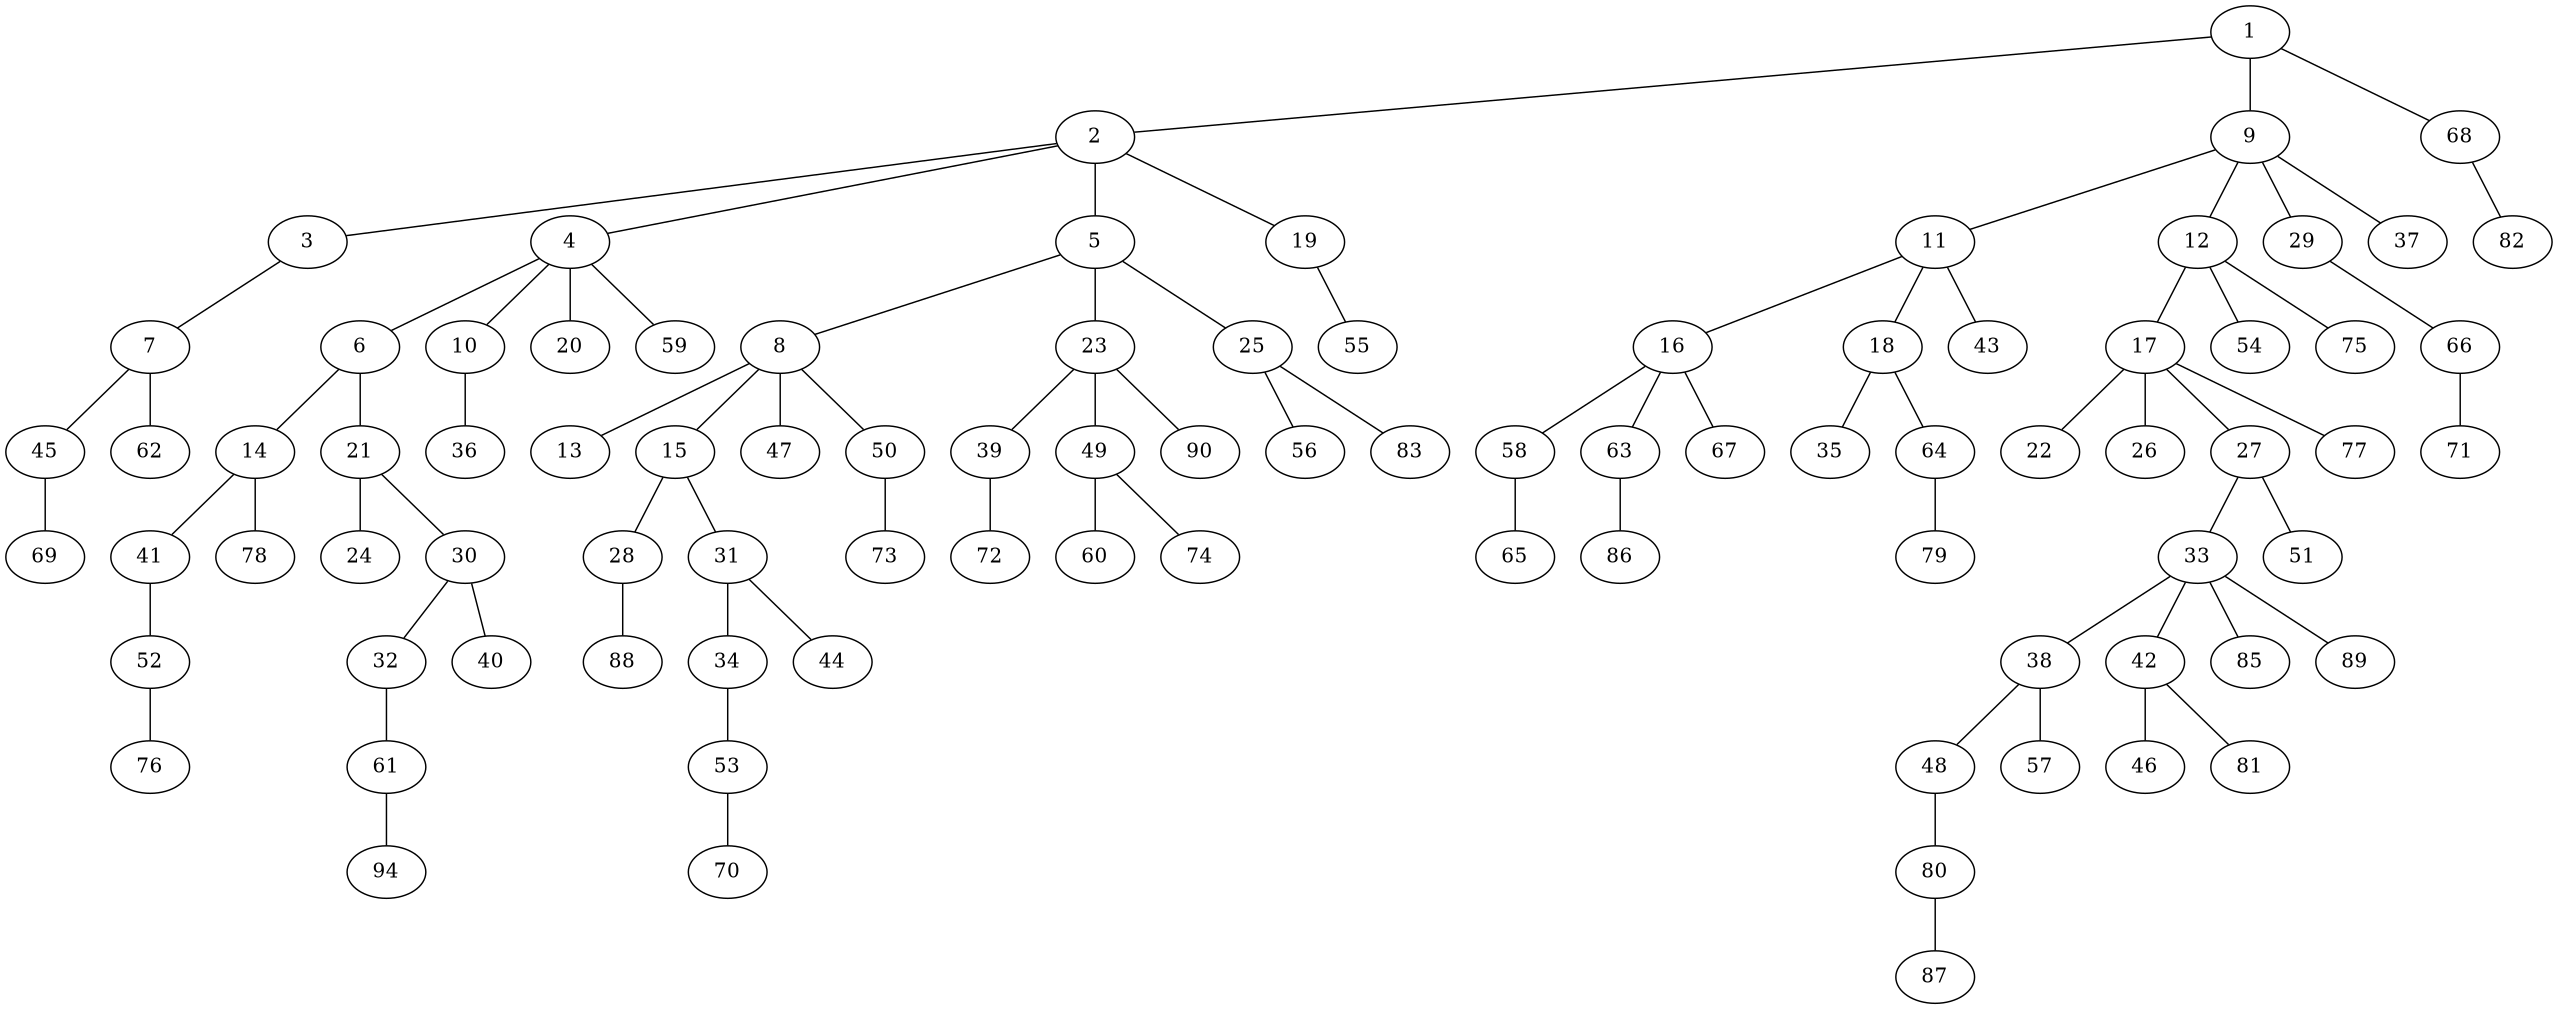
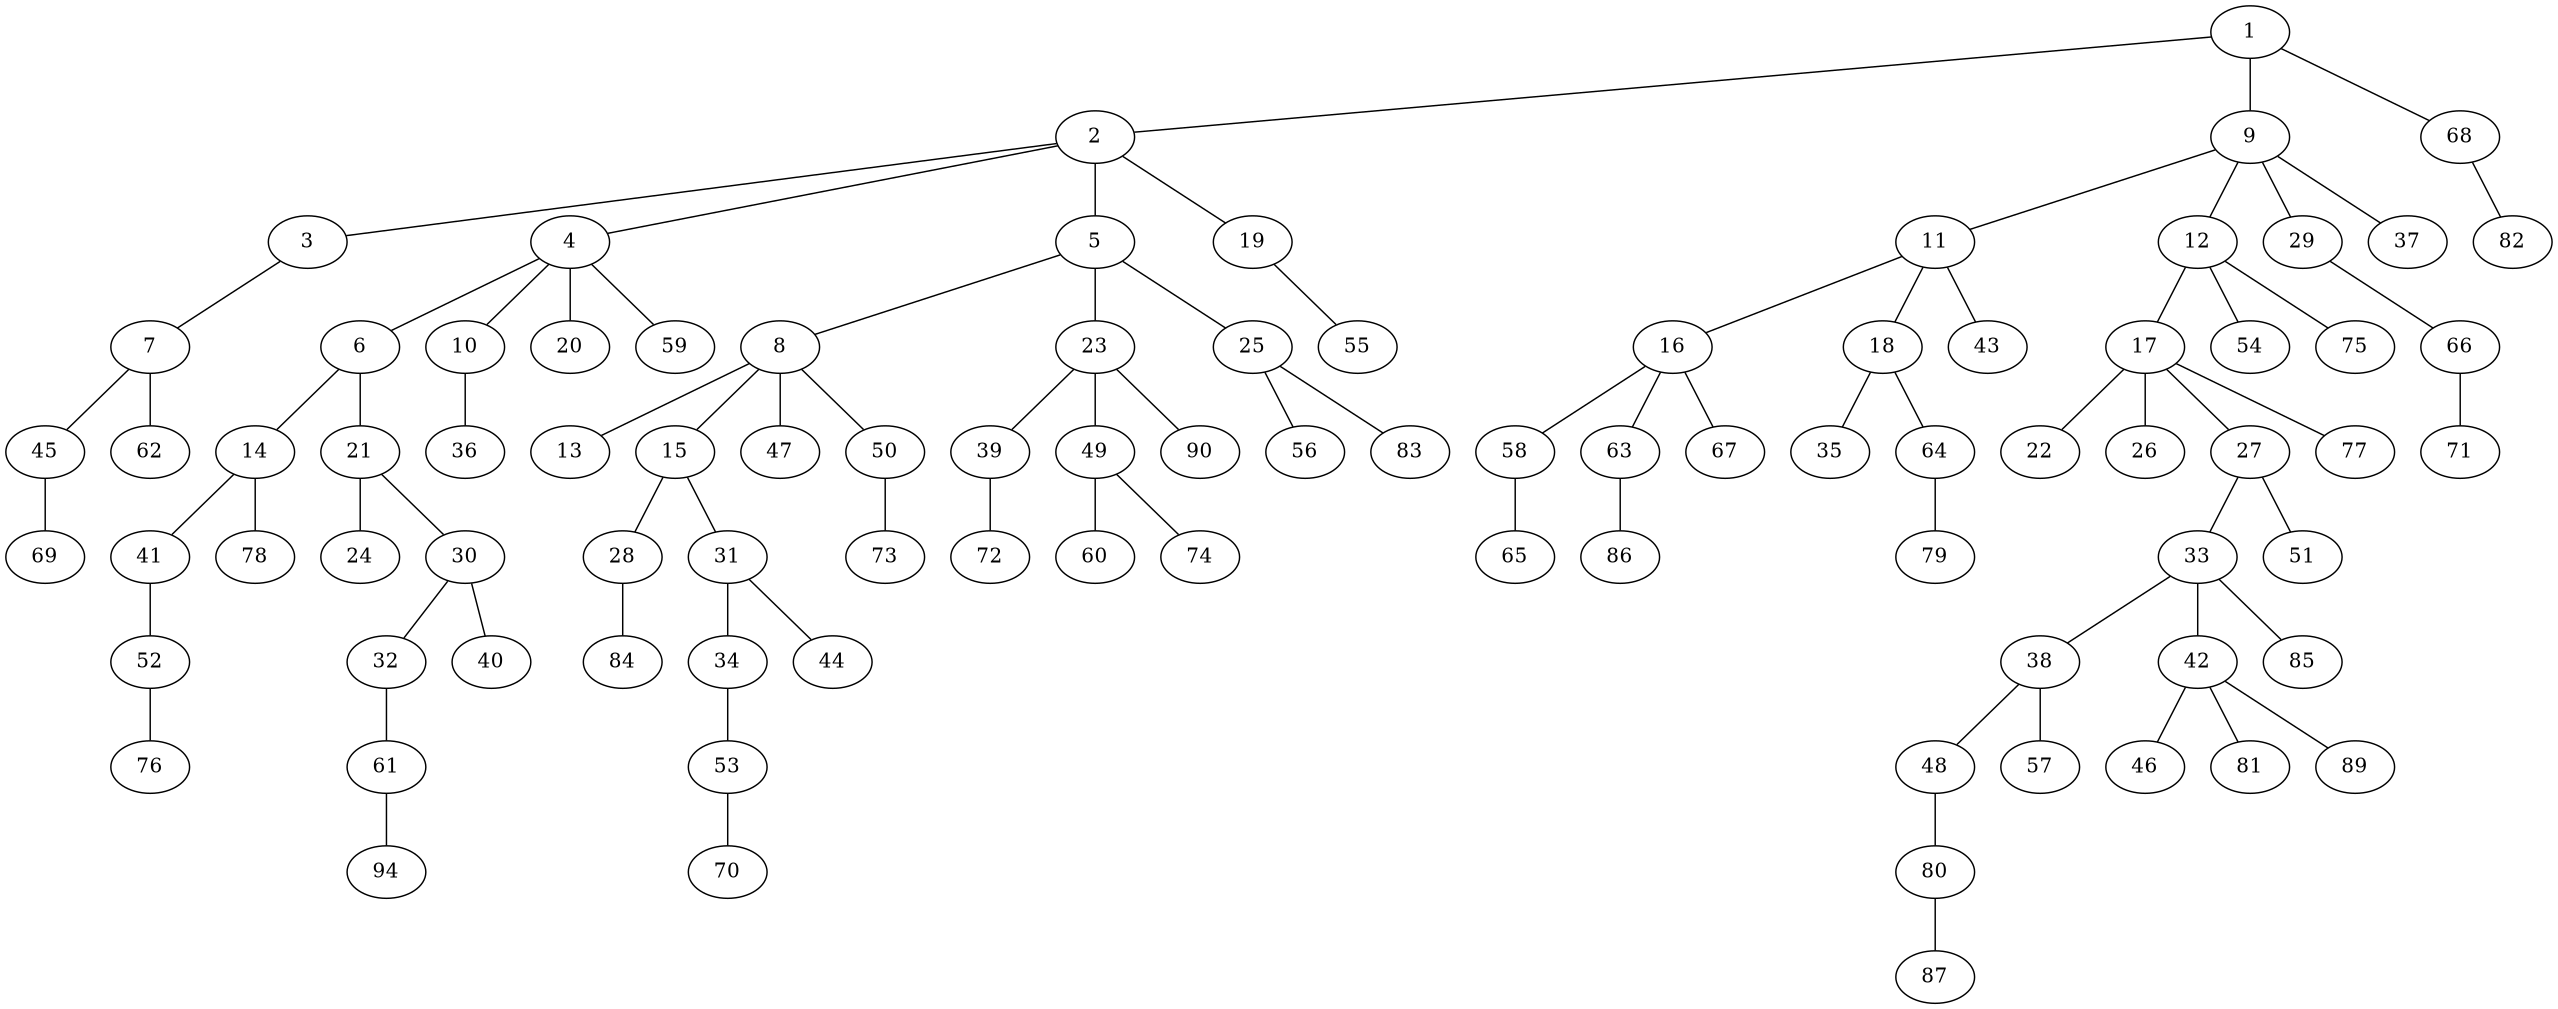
(2277, 610) -> (2277, 715)
(623, 662) -> (623, 662)
